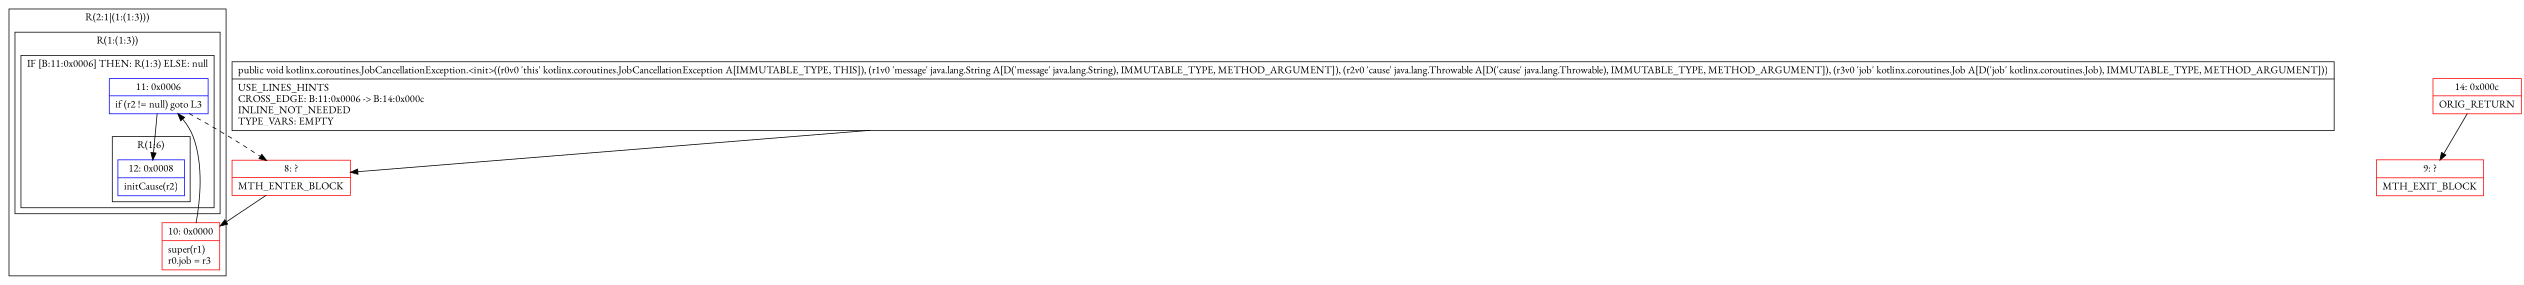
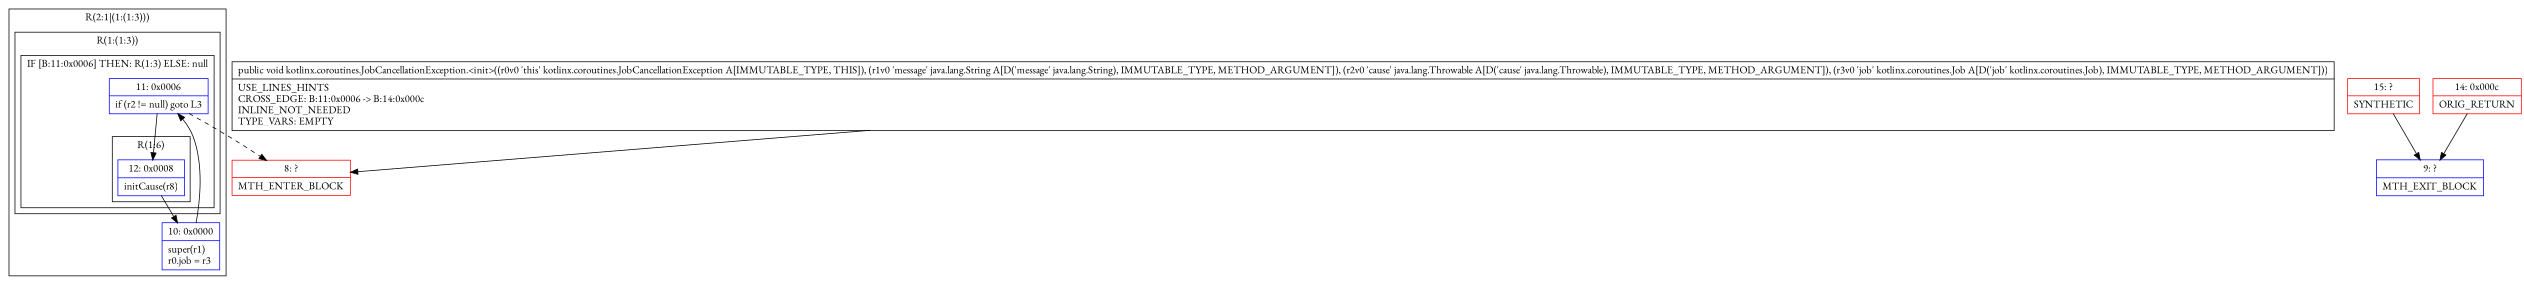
none -> (2384, 96)
(2430, 178) -> (2430, 178)
(151, 186) -> (151, 186)
(246, 208) -> (167, 206)
(191, 246) -> (191, 246)
